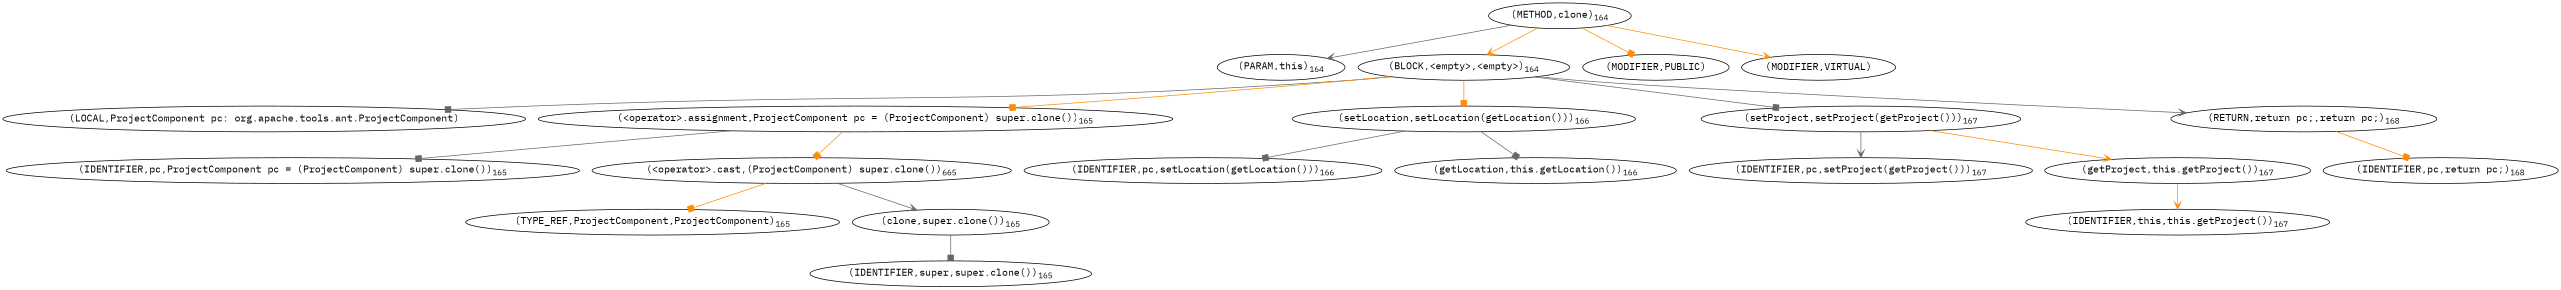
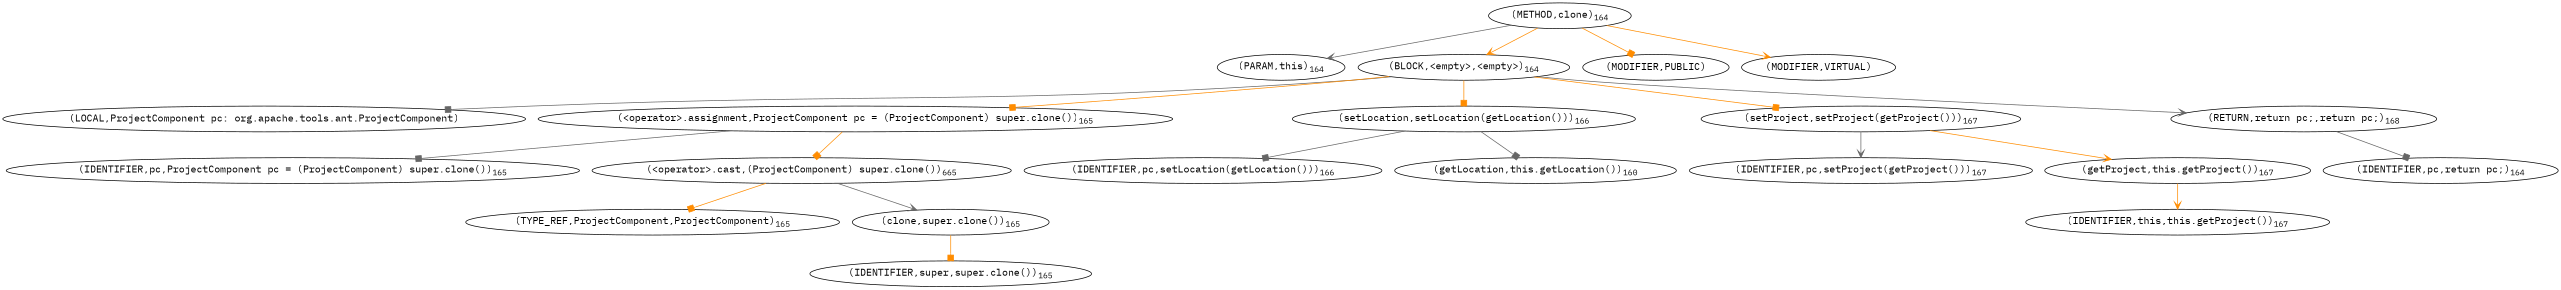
(1653, 92) -> (1653, 92)
(2369, 144) -> (2369, 144)
(1630, 169) -> (1630, 169)
(2518, 169) -> (2518, 169)
(951, 244) -> (951, 244)
